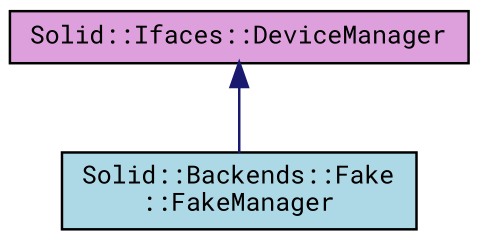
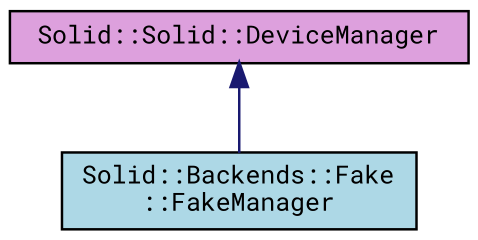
(239, 37) -> (239, 37)
